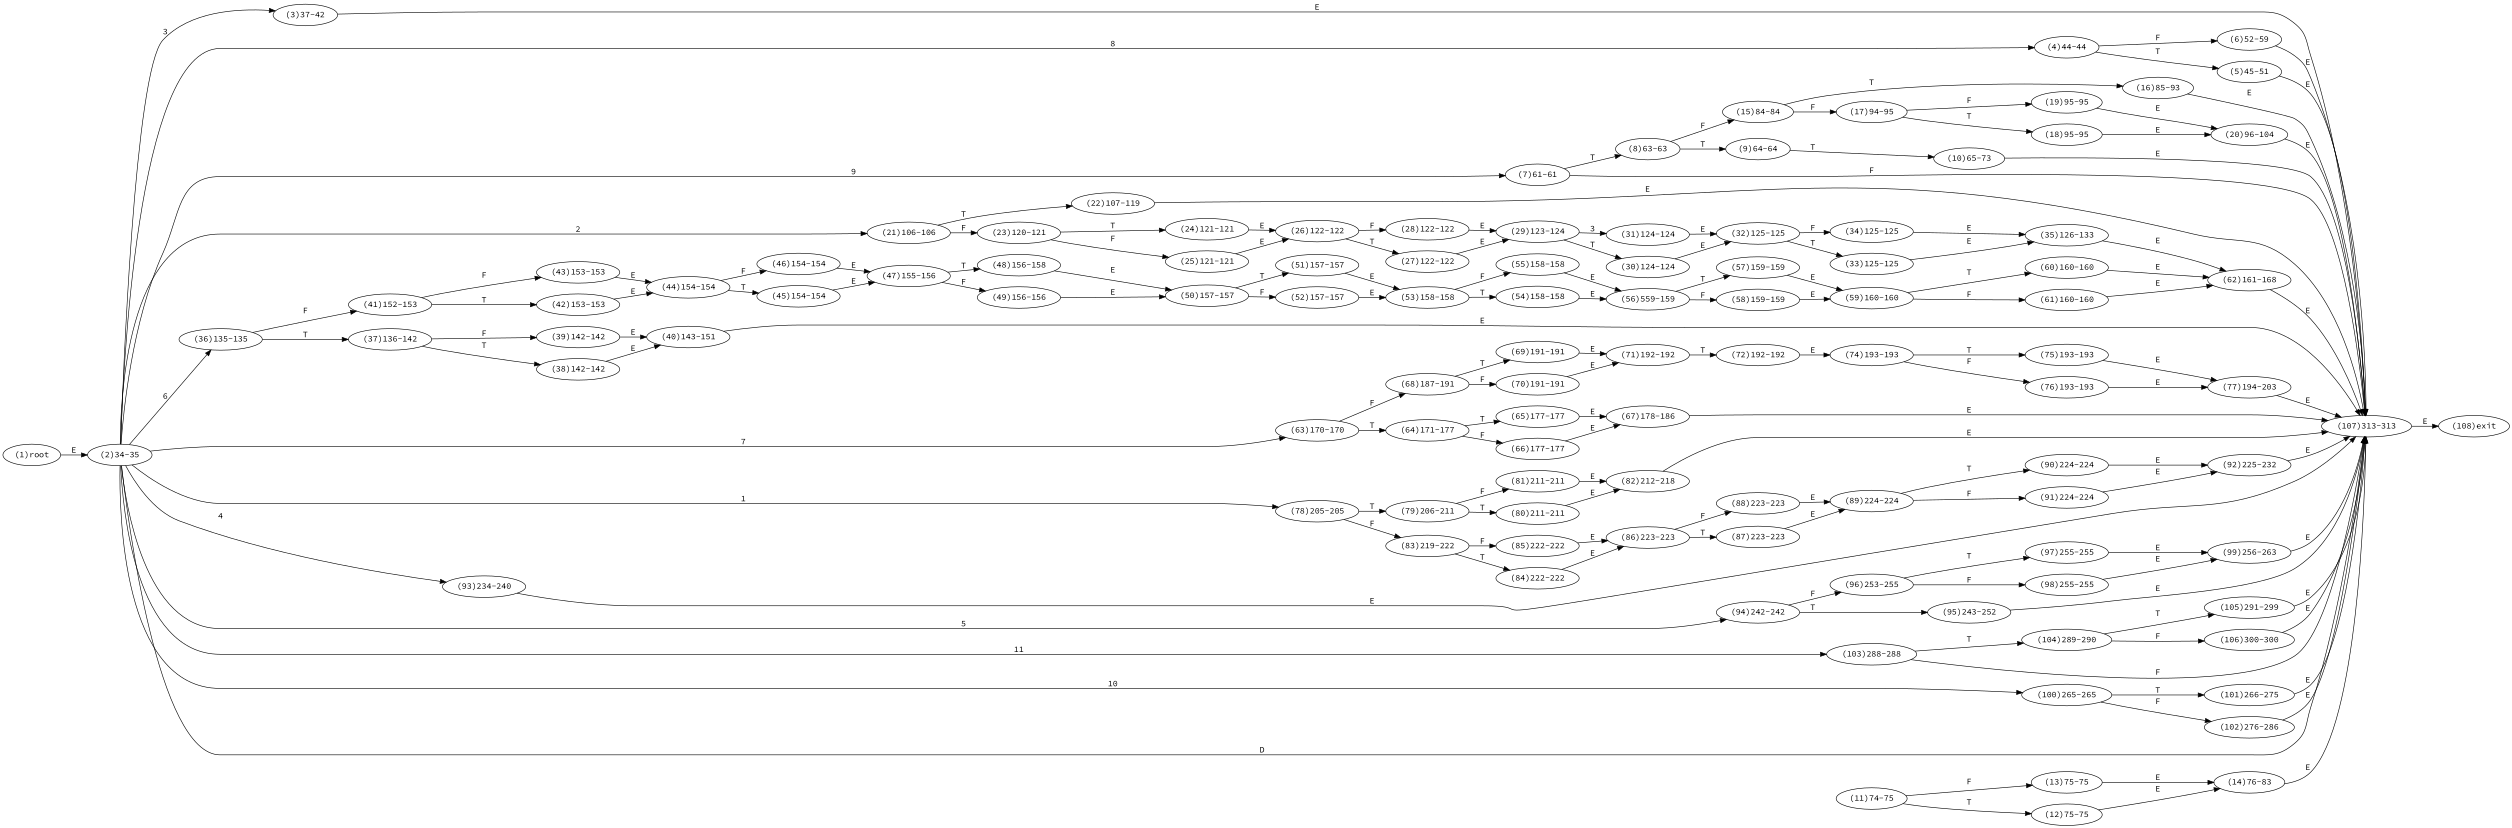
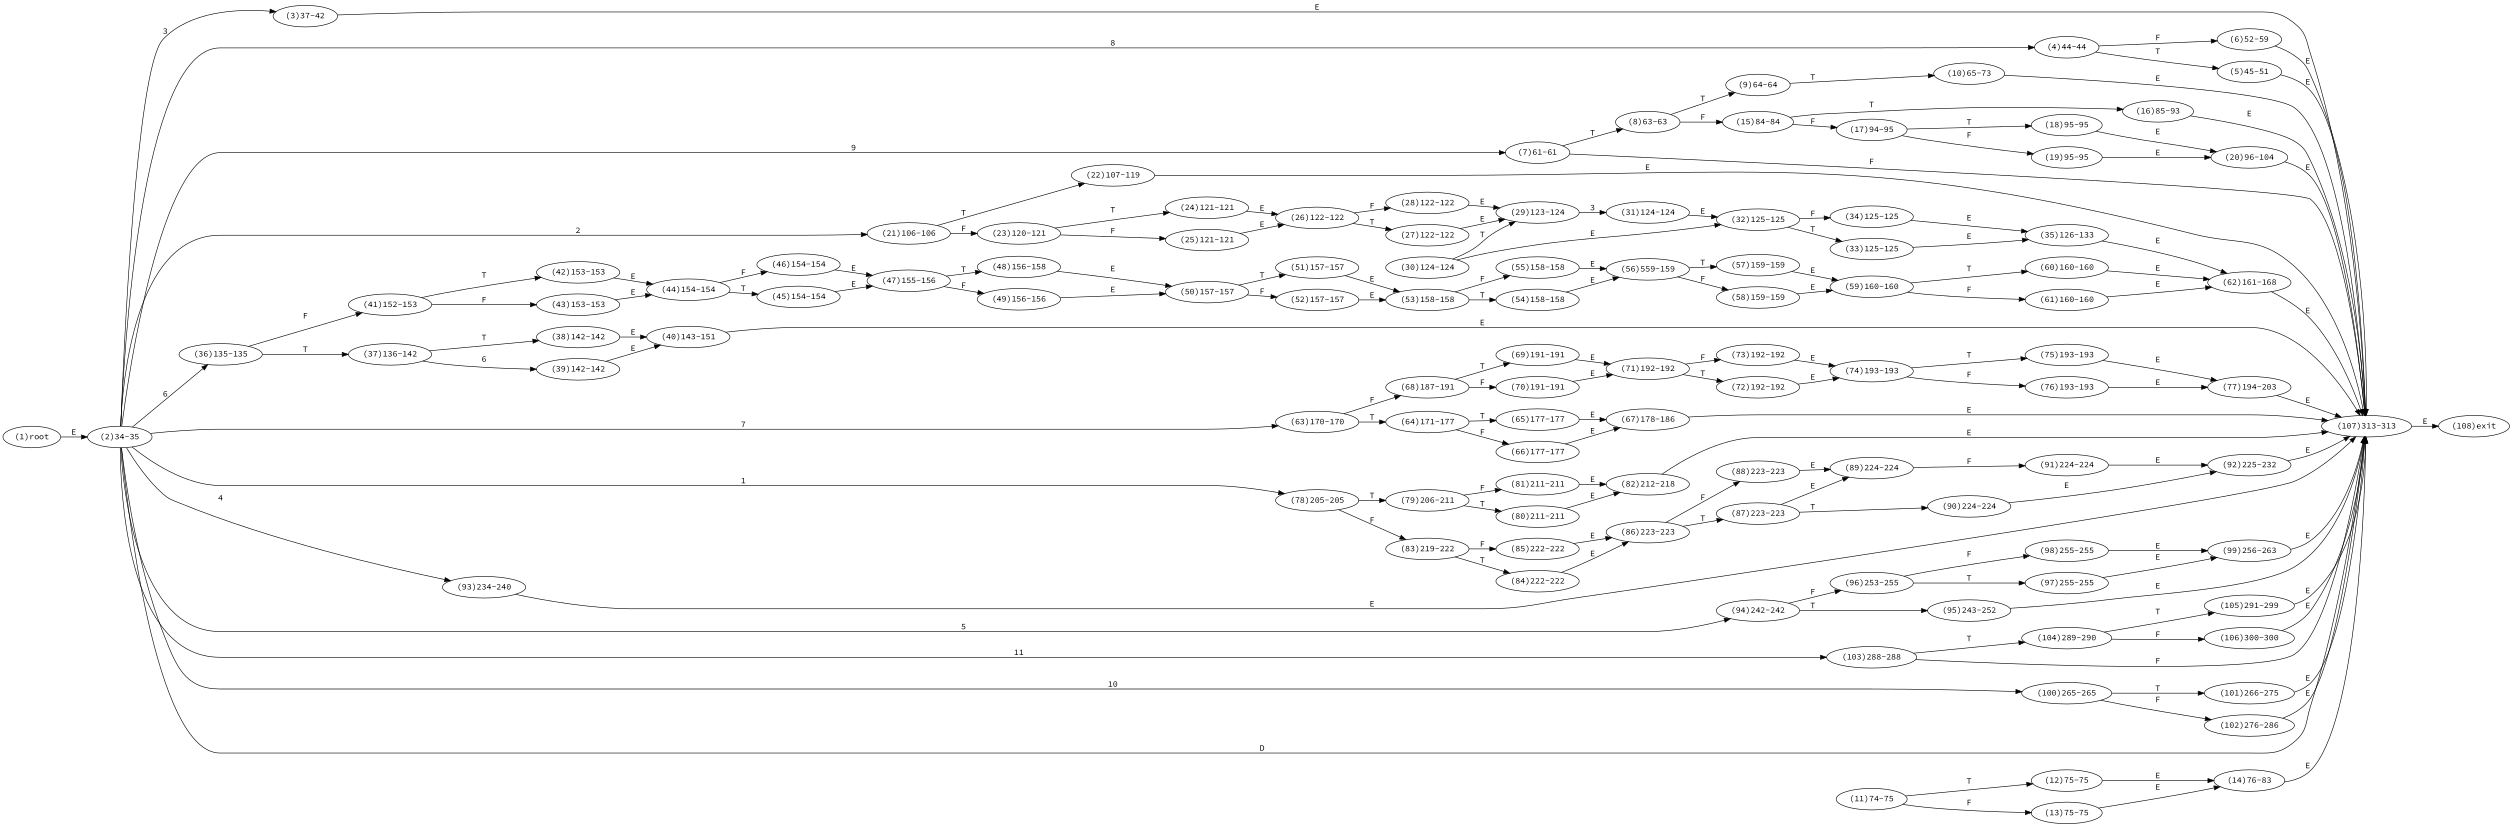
(1590, 248) -> (1482, 242)
(484, 334) -> (484, 359)
none -> (1758, 355)
(1962, 481) -> (1861, 510)
